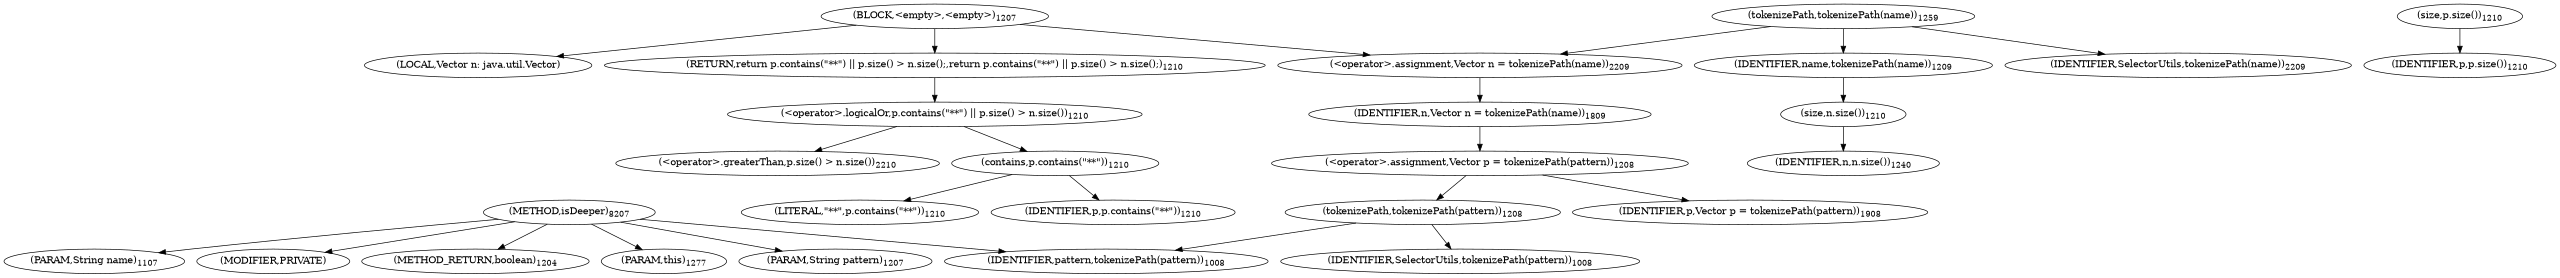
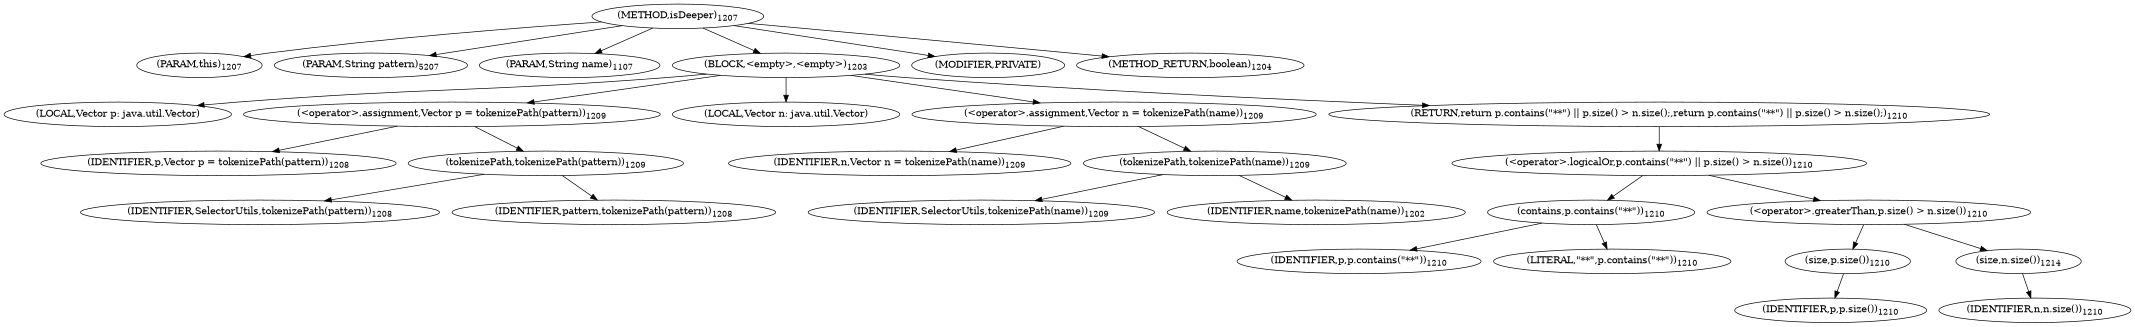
(1006, 15) -> (858, 64)
(1928, 15) -> (1300, 162)
(1669, 40) -> (1161, 137)
(1619, 64) -> (1254, 113)
(1942, 64) -> (1415, 211)
(2296, 64) -> (1099, 211)
(1843, 86) -> (1942, 236)
(1596, 113) -> (1015, 162)
(1876, 113) -> (2051, 260)
none -> (118, 114)
(1480, 135) -> (627, 89)
(886, 162) -> (1977, 211)
(1624, 162) -> (596, 113)
(1901, 162) -> (2093, 309)
(619, 211) -> (728, 15)
(1513, 211) -> (636, 162)
(1871, 211) -> (339, 162)
none -> (1860, 234)
(819, 235) -> (729, 39)
(696, 260) -> (232, 64)
(894, 260) -> (429, 64)
(1215, 260) -> (722, 211)
(1582, 260) -> (382, 211)
